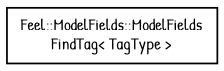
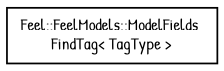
(112, 36) -> (112, 36)
